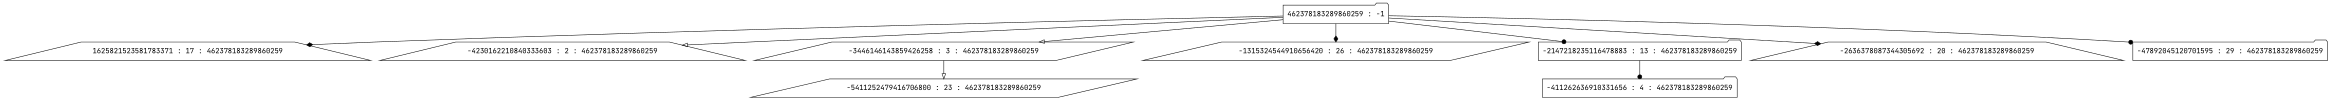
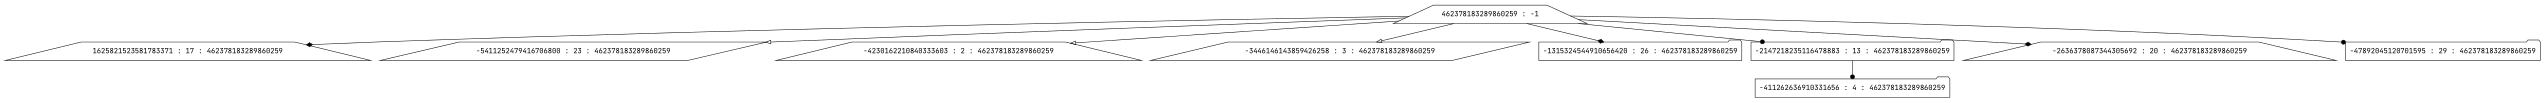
(1336, 14) -> (1490, 14)
(1336, 51) -> (1640, 51)
(944, 67) -> (1088, 30)
